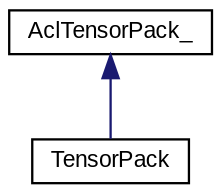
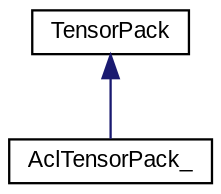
(111, 109) -> (111, 109)
